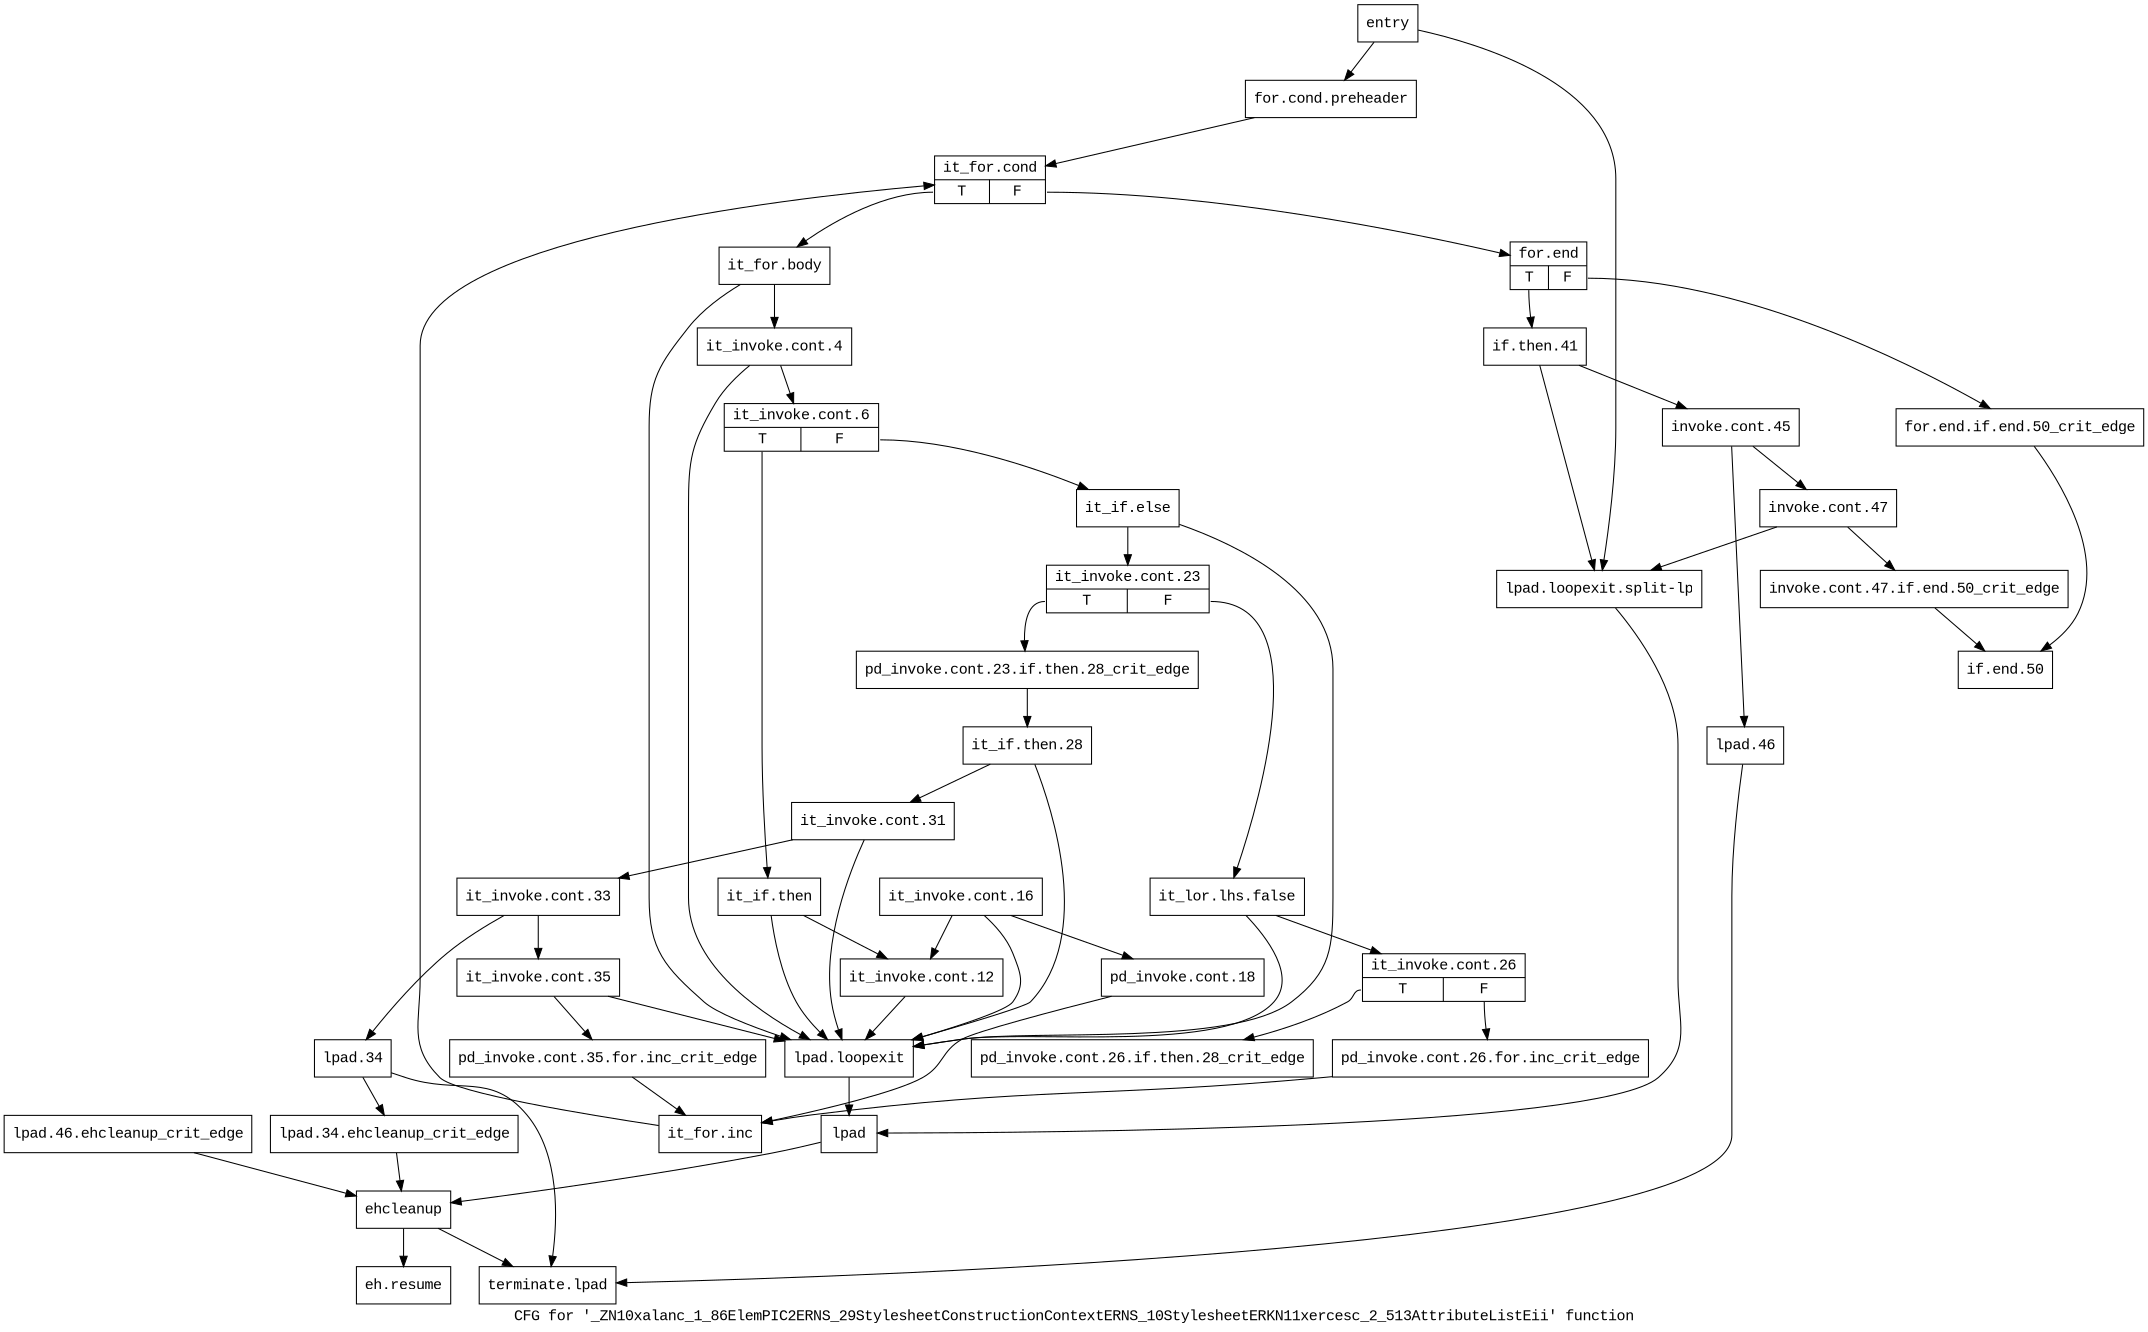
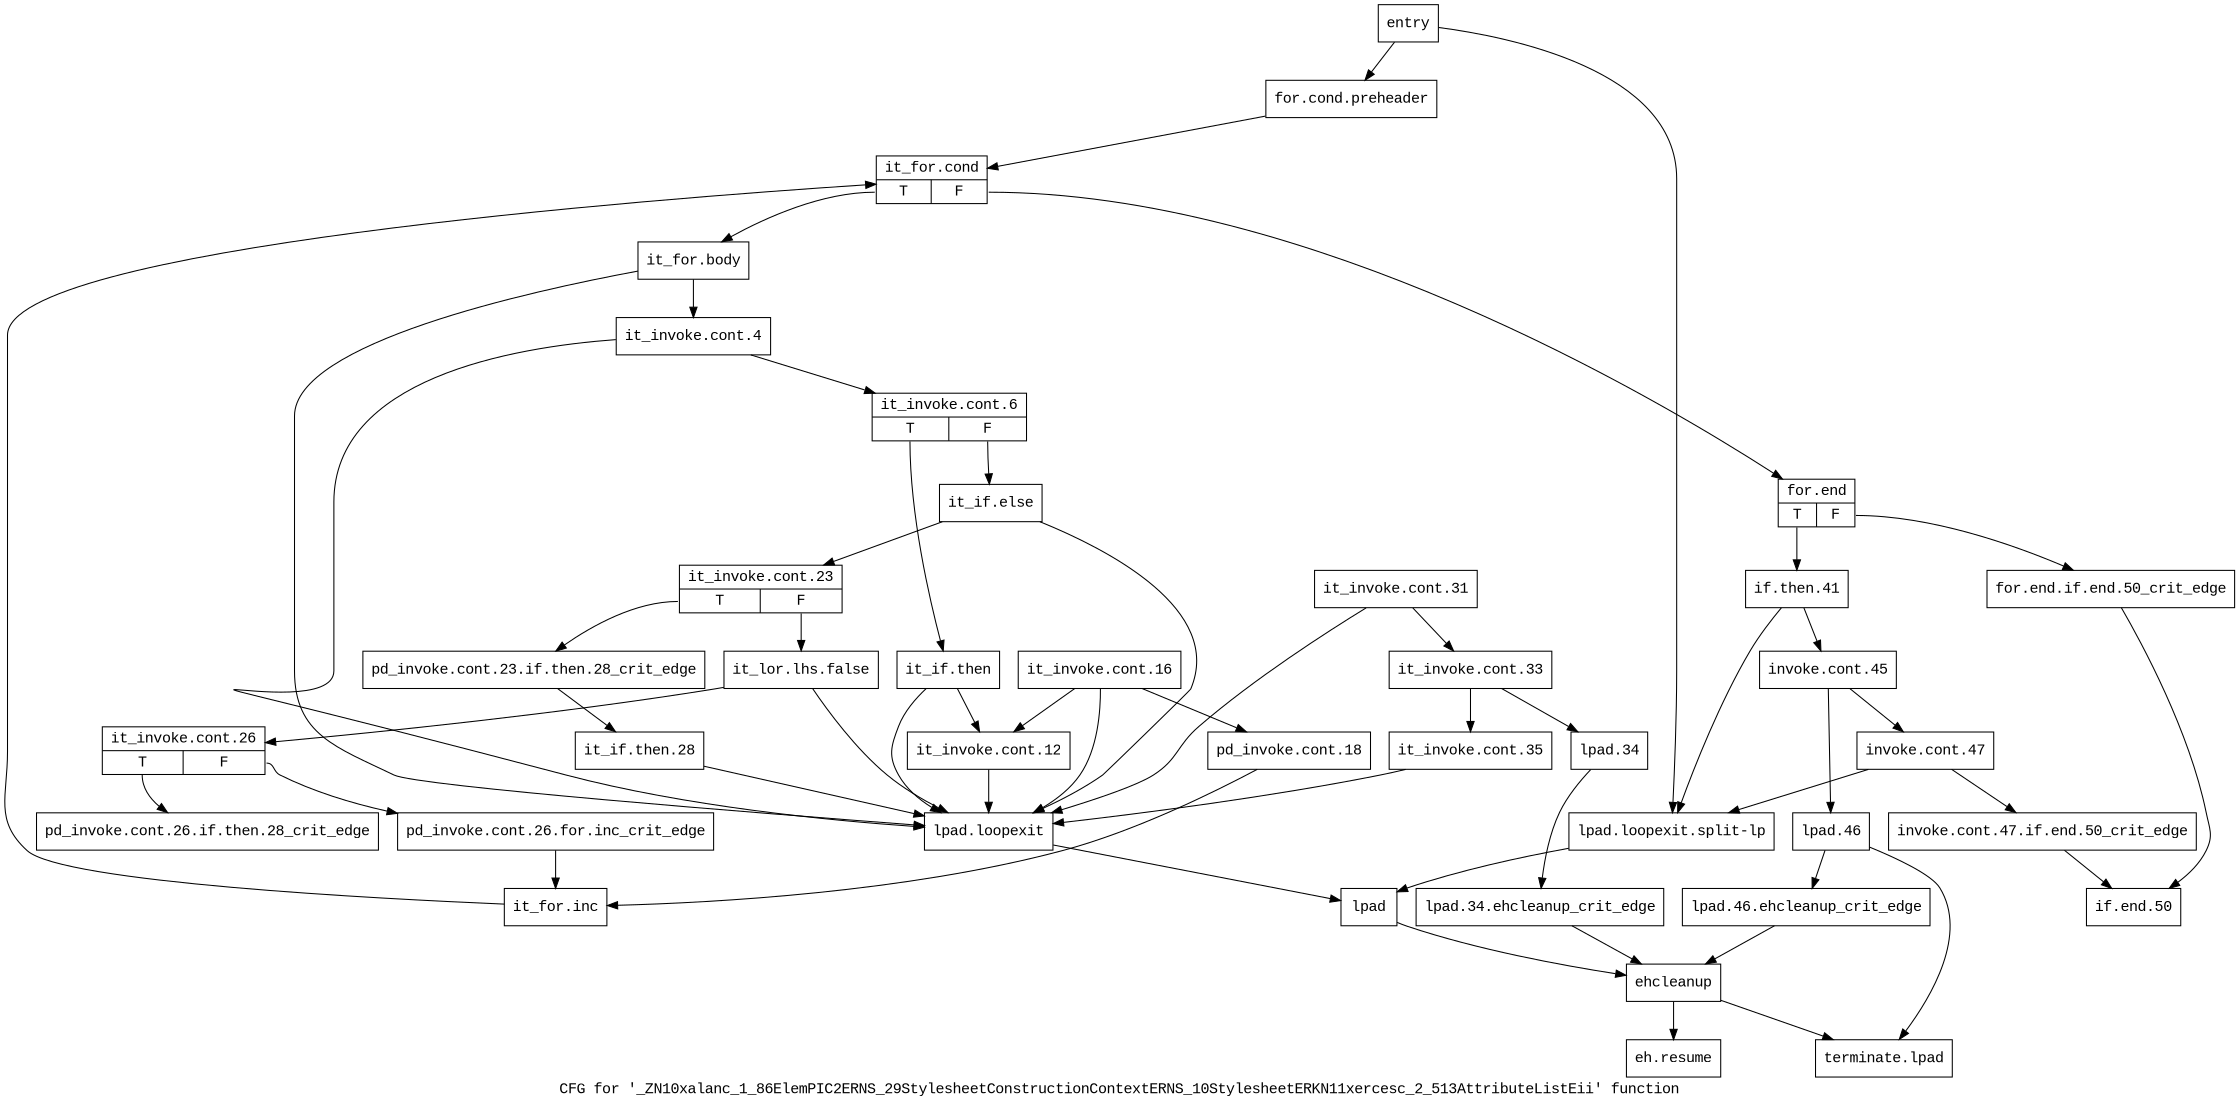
(955, 781) -> none
none -> (1820, 864)
(608, 1058) -> none
(527, 1115) -> none
